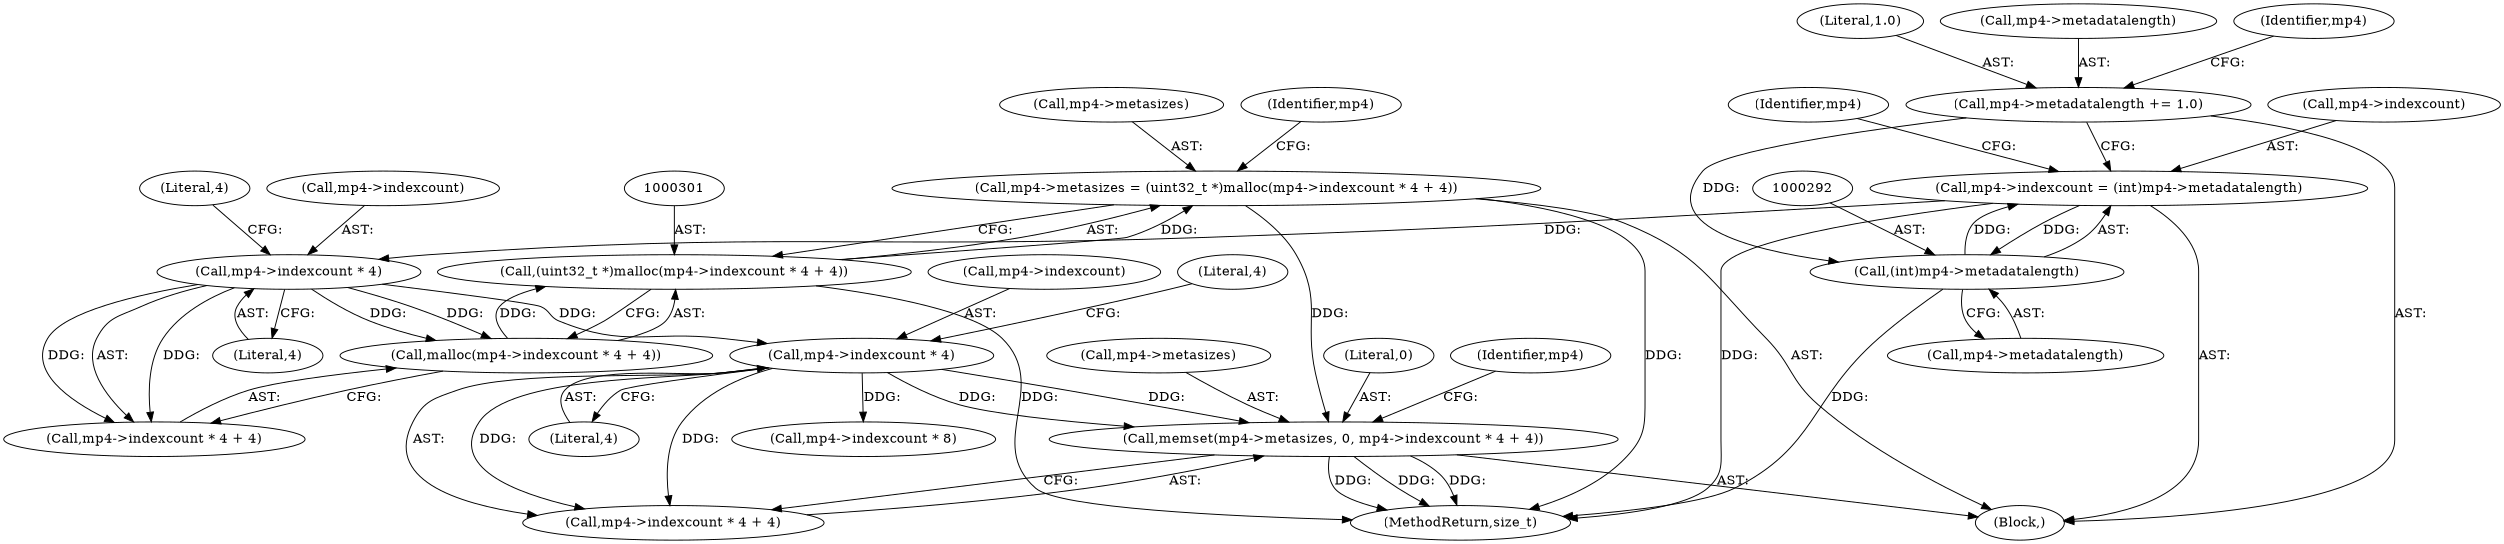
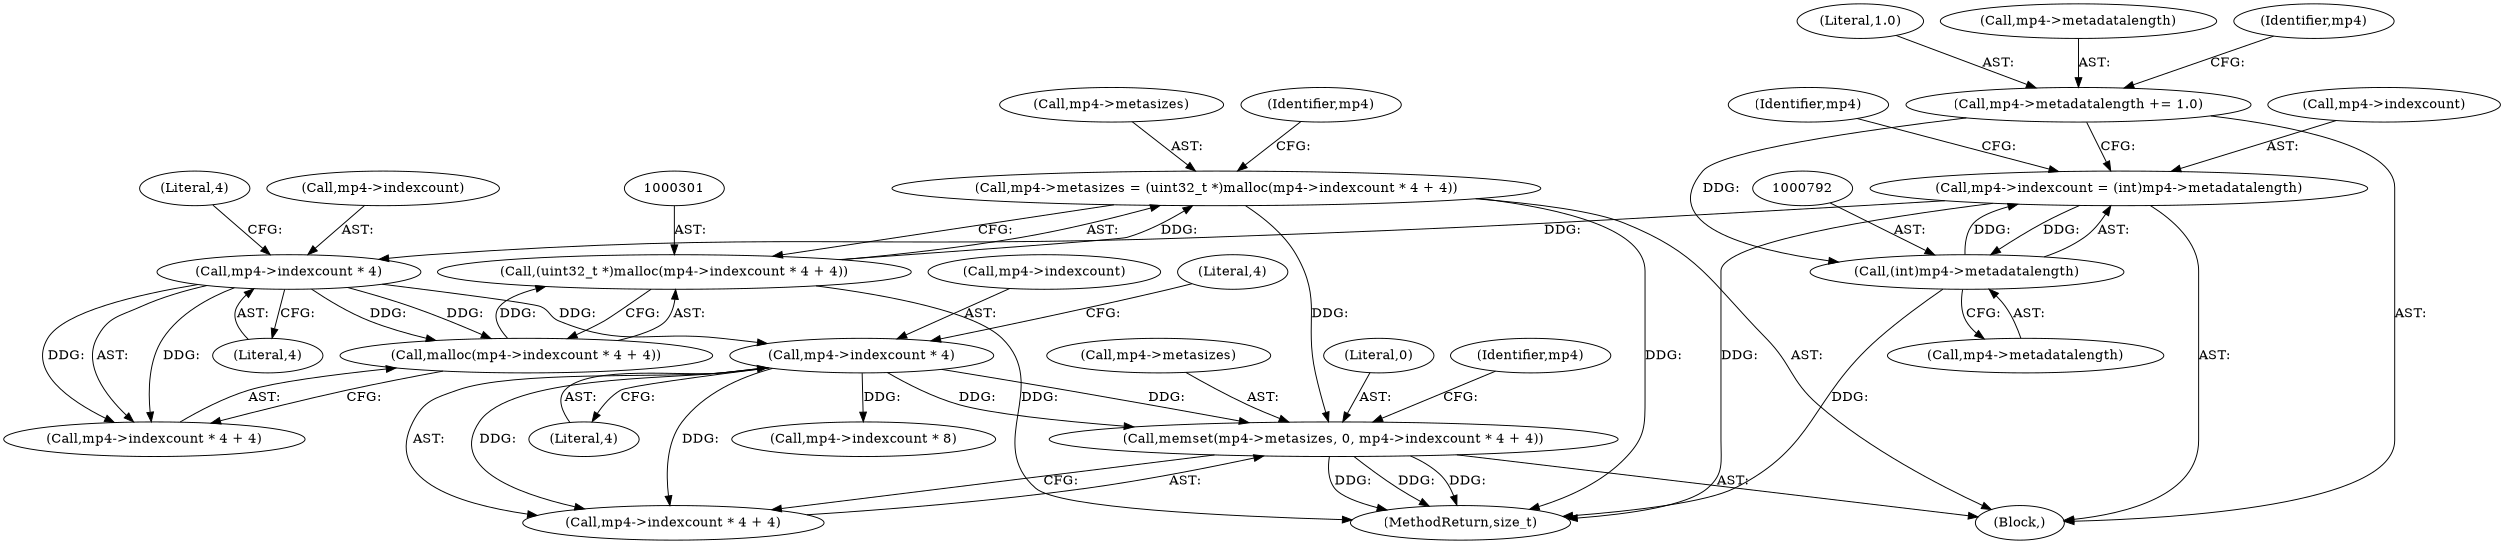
(1803, 188) -> (1803, 188)
